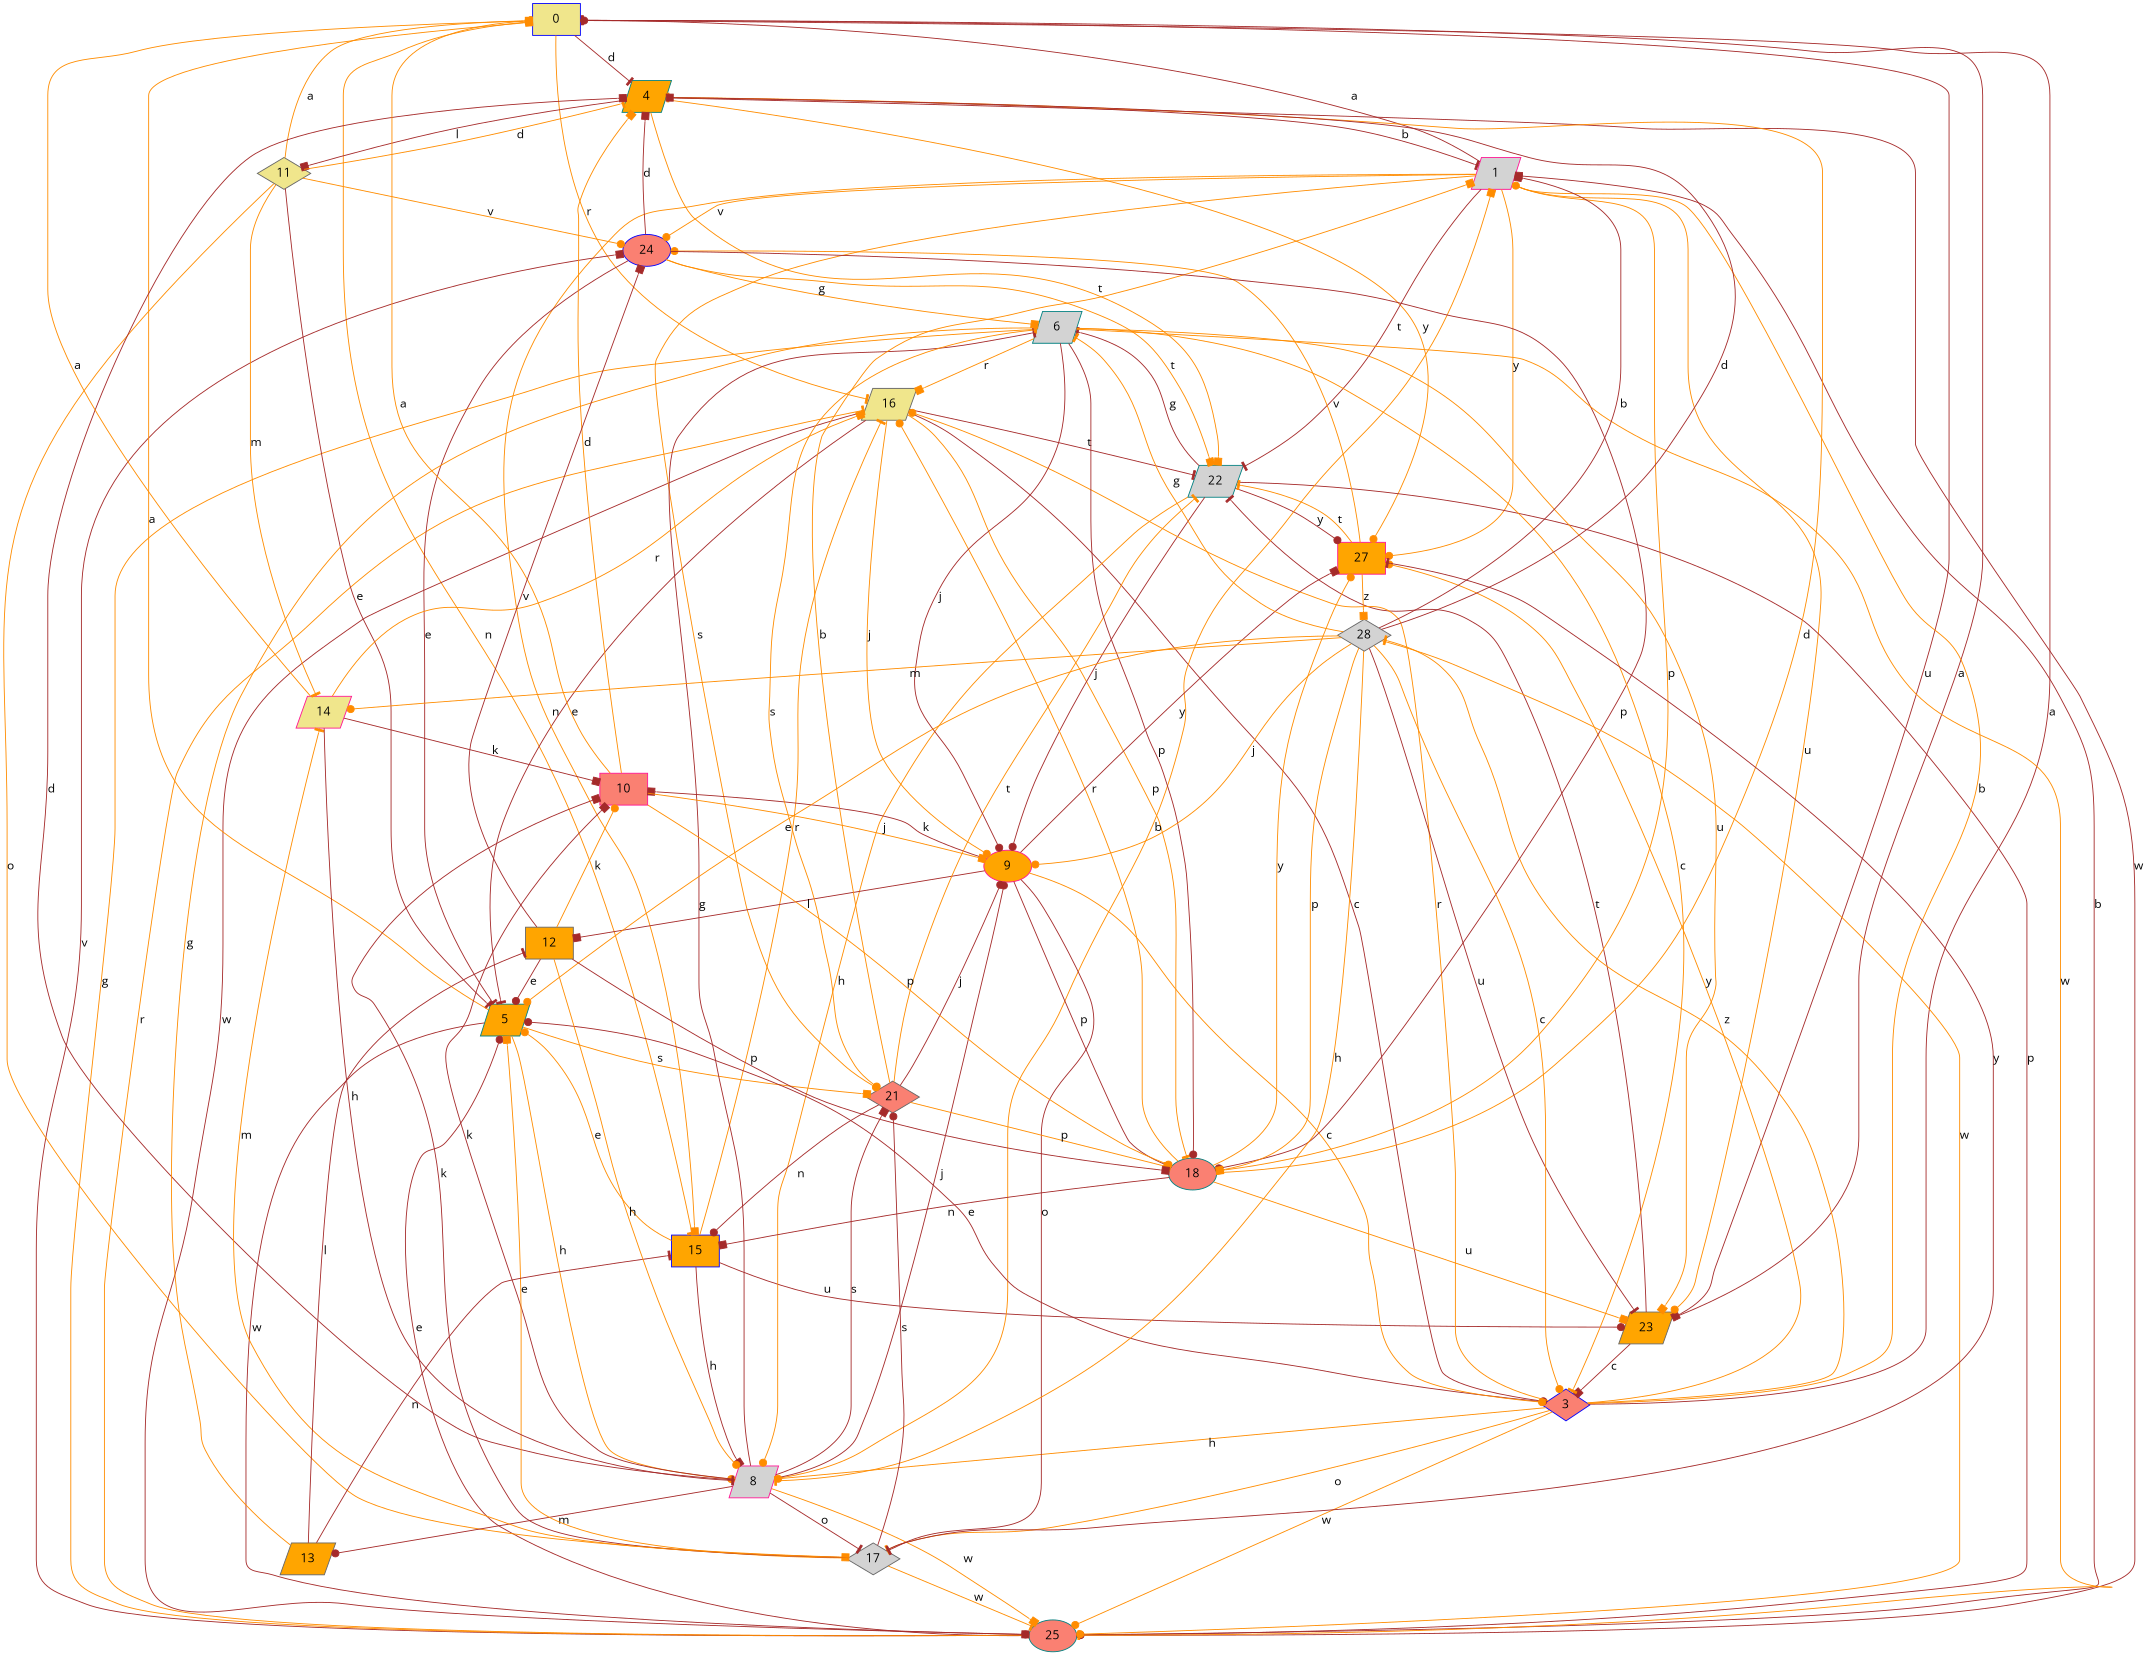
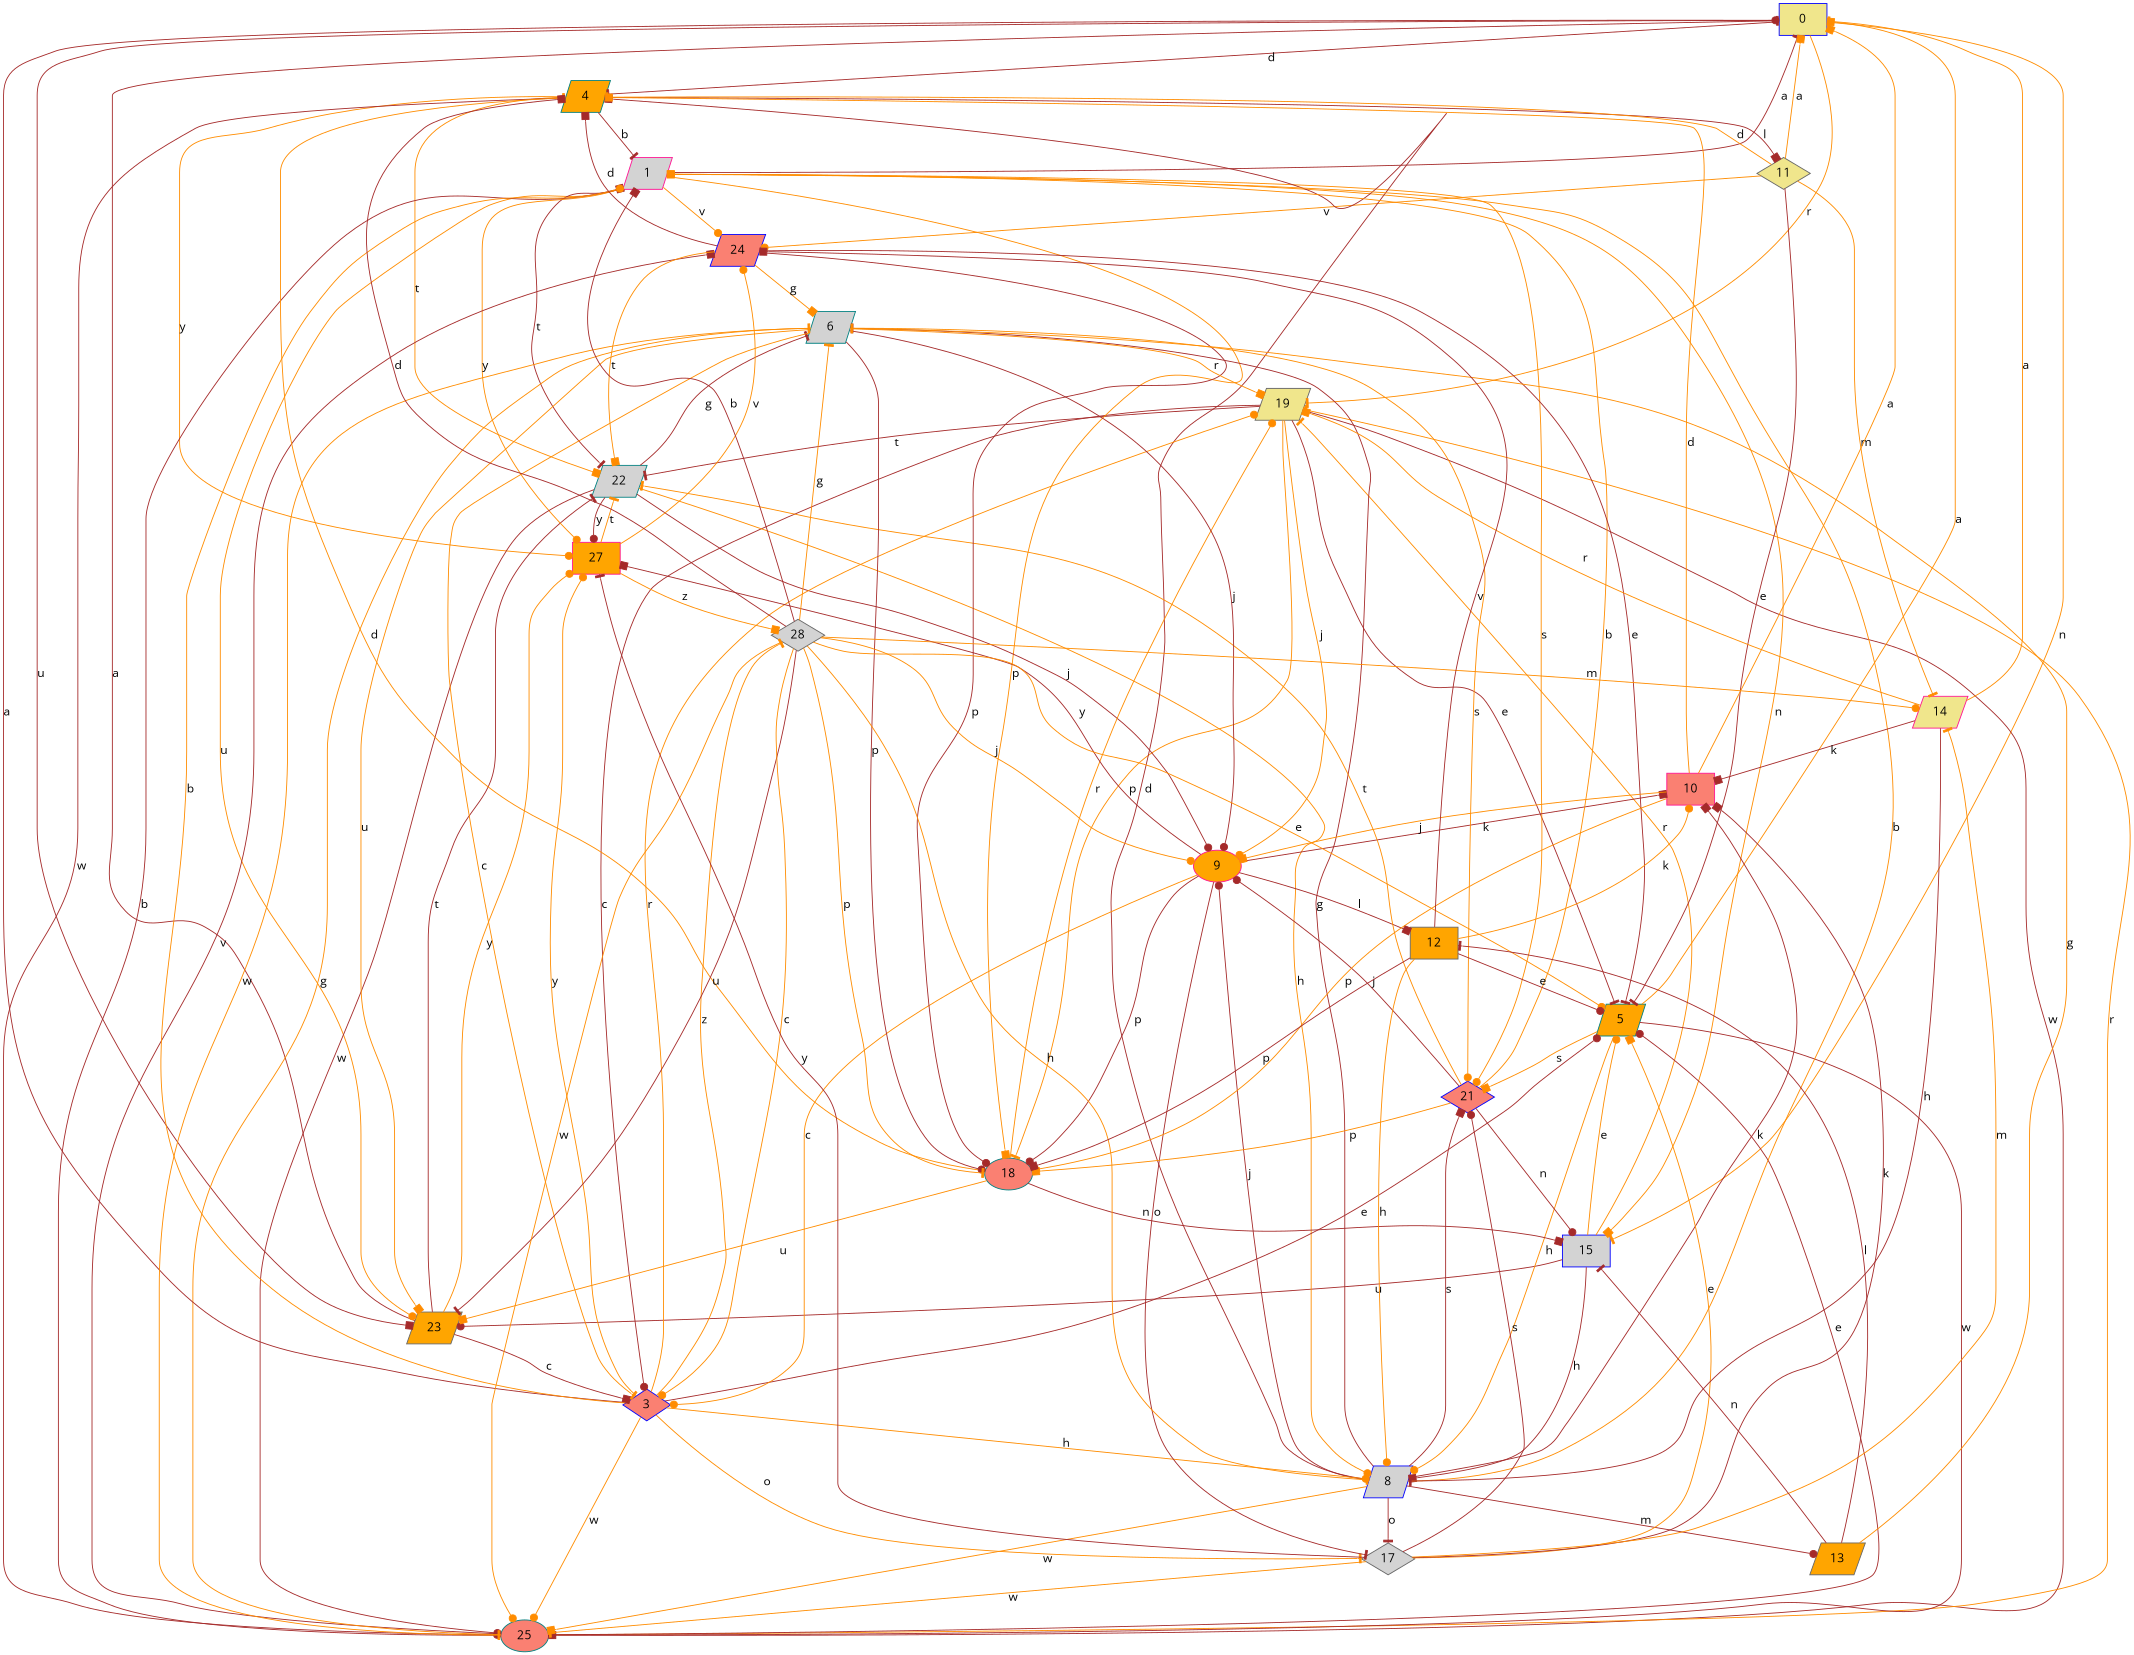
(647, 250) -> (738, 250)
(889, 404) -> (1283, 404)
(1277, 882) -> (483, 936)
(1310, 931) -> (846, 944)
(2031, 1059) -> (342, 1059)
(893, 1097) -> (1468, 1097)
(23, 1099) -> none
(695, 1251) -> (1586, 1251)
(754, 1482) -> (1388, 1482)
